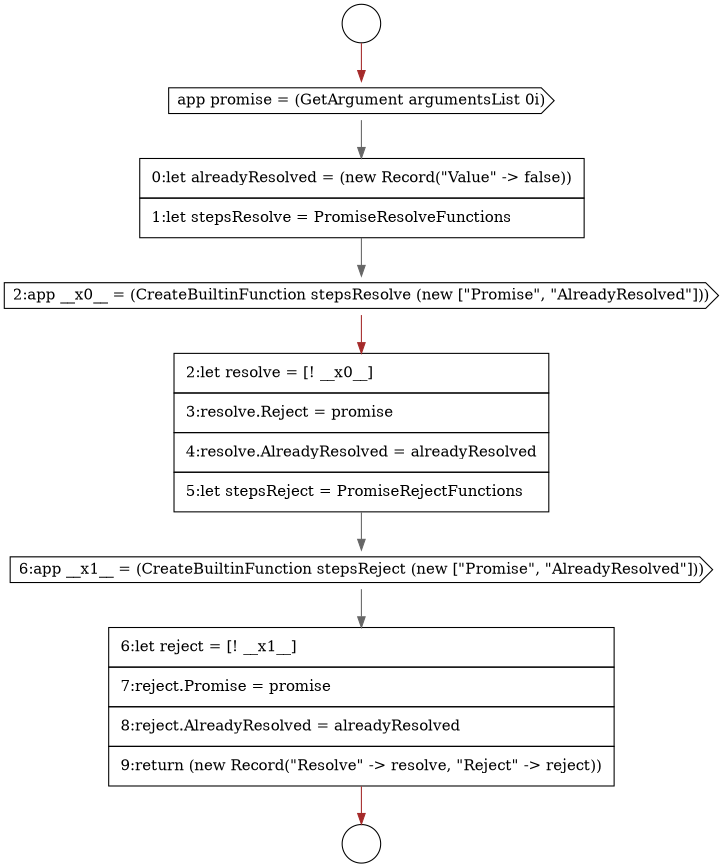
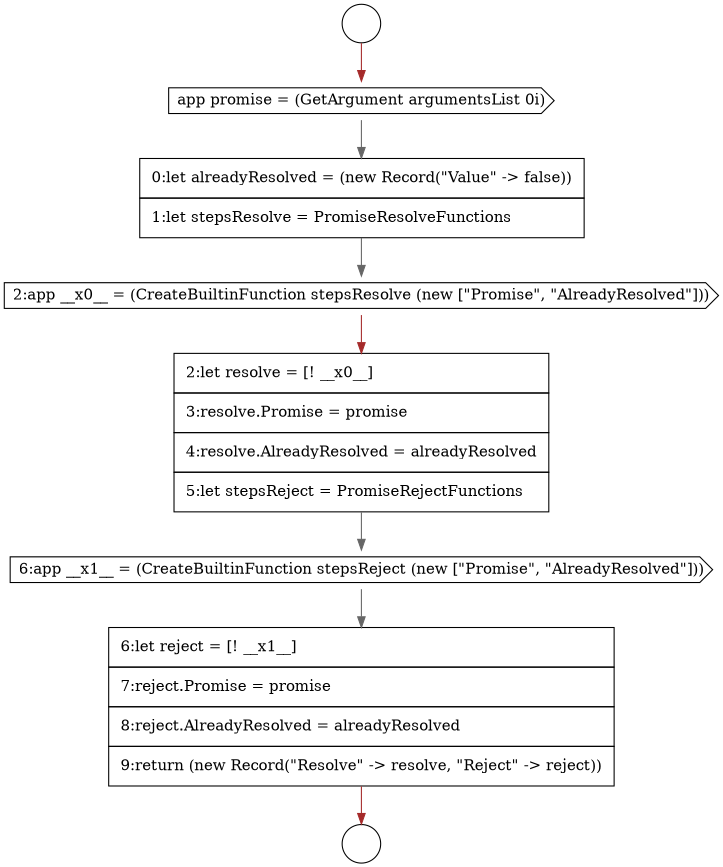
(290, 412) -> (297, 412)
